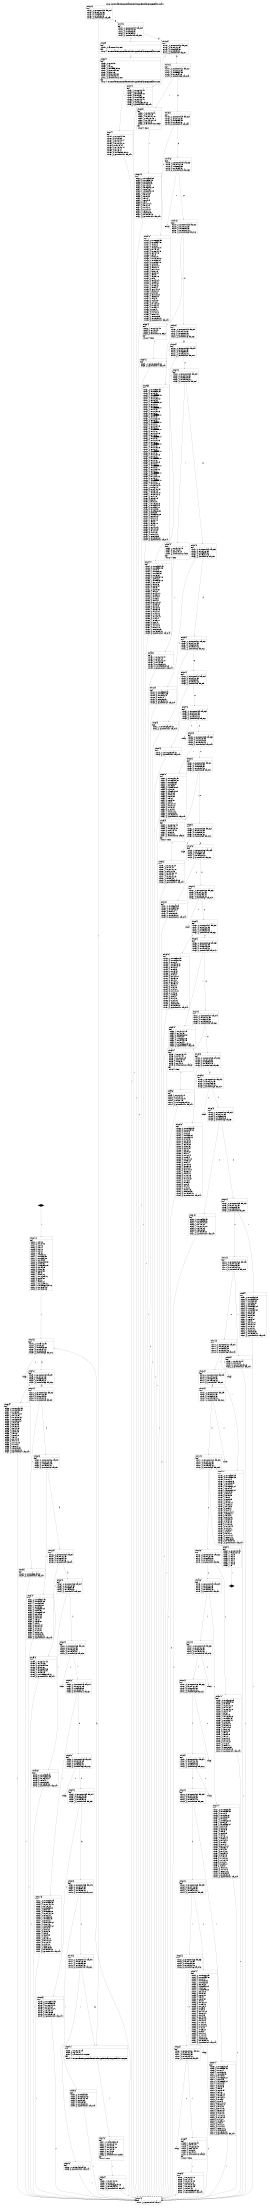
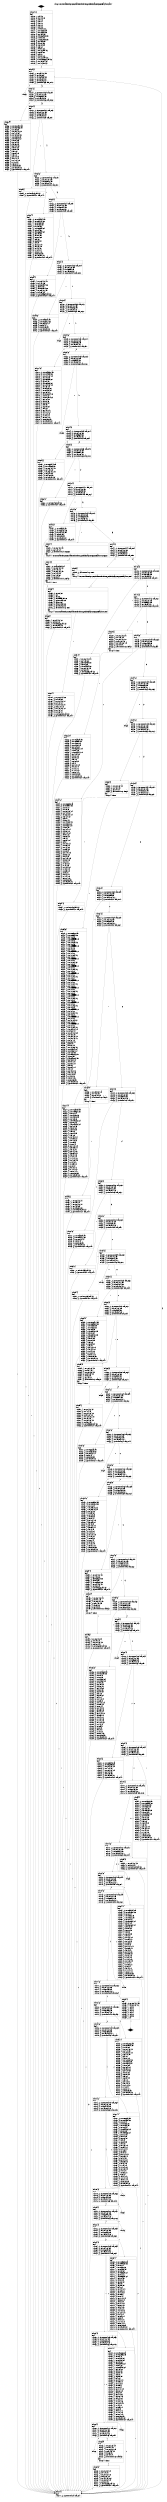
(88, 2007) -> (81, 502)
